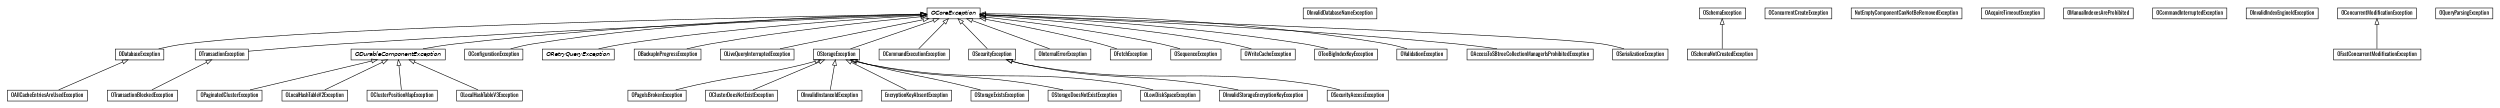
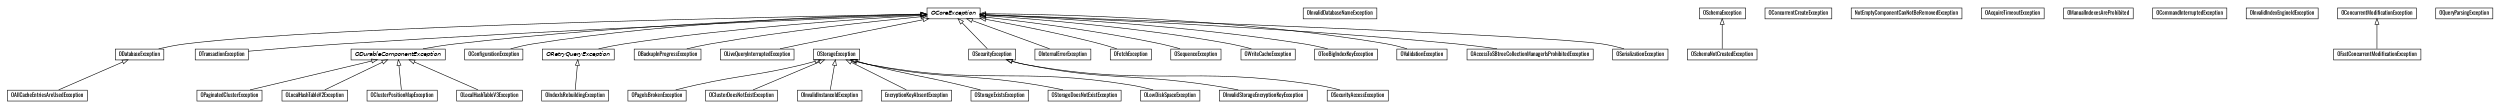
(892, 35) -> none
(914, 54) -> none
(142, 95) -> none
none -> (575, 95)
